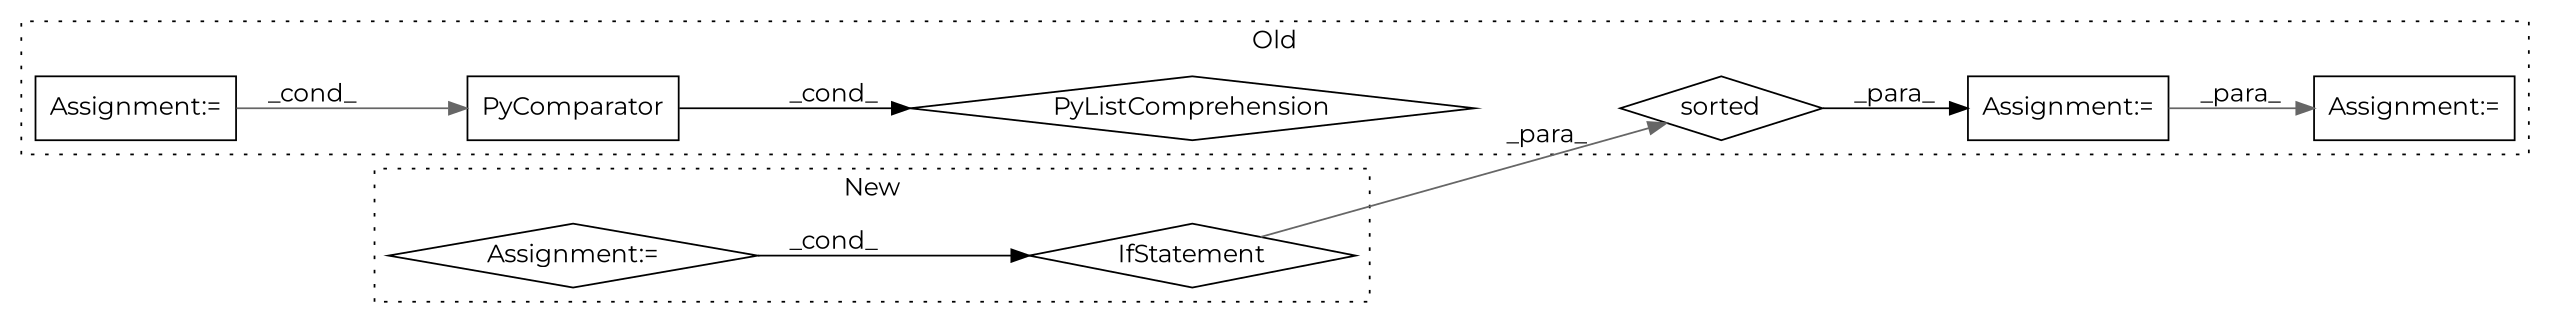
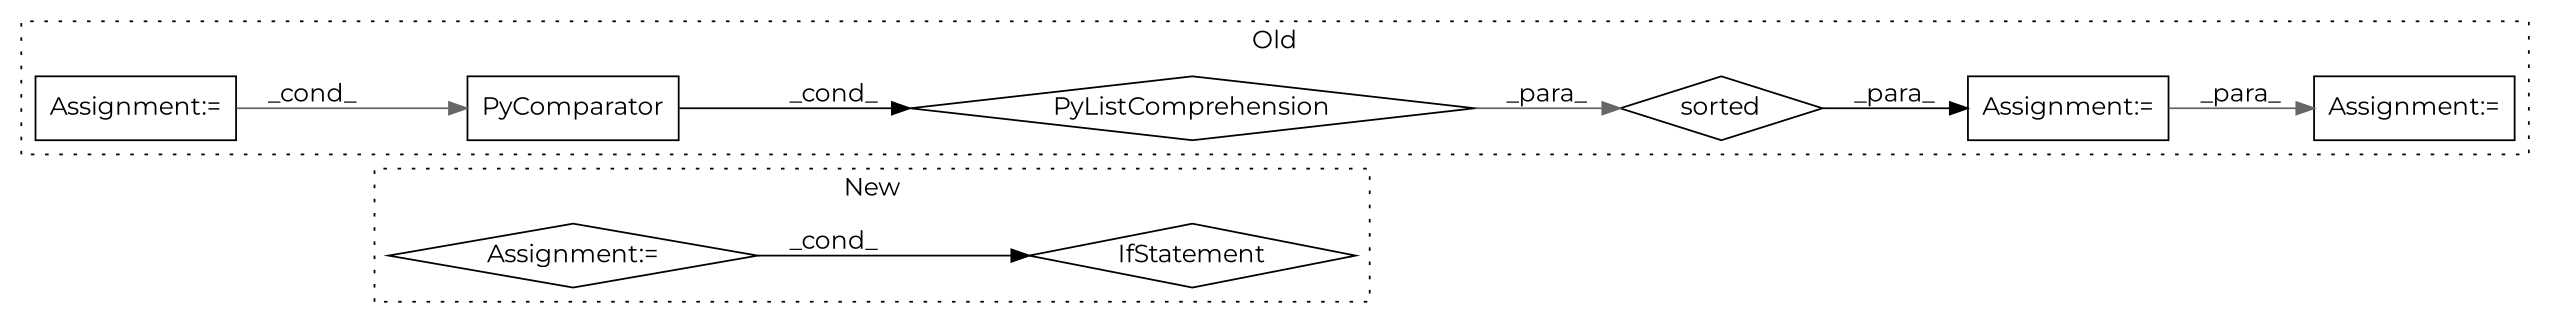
(1455, 183) -> (1539, 108)
